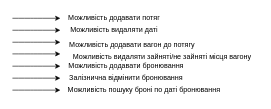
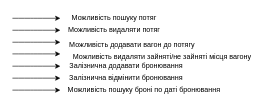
(114, 18) -> (114, 18)
(114, 30) -> (114, 30)
(126, 66) -> (126, 66)
